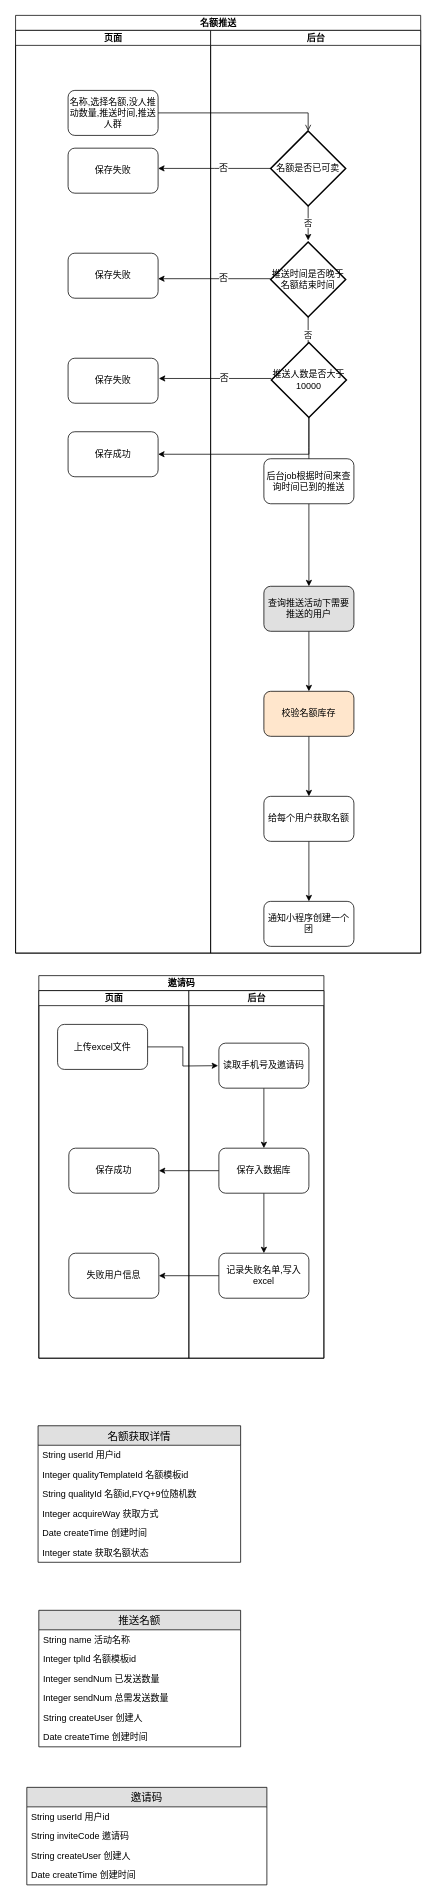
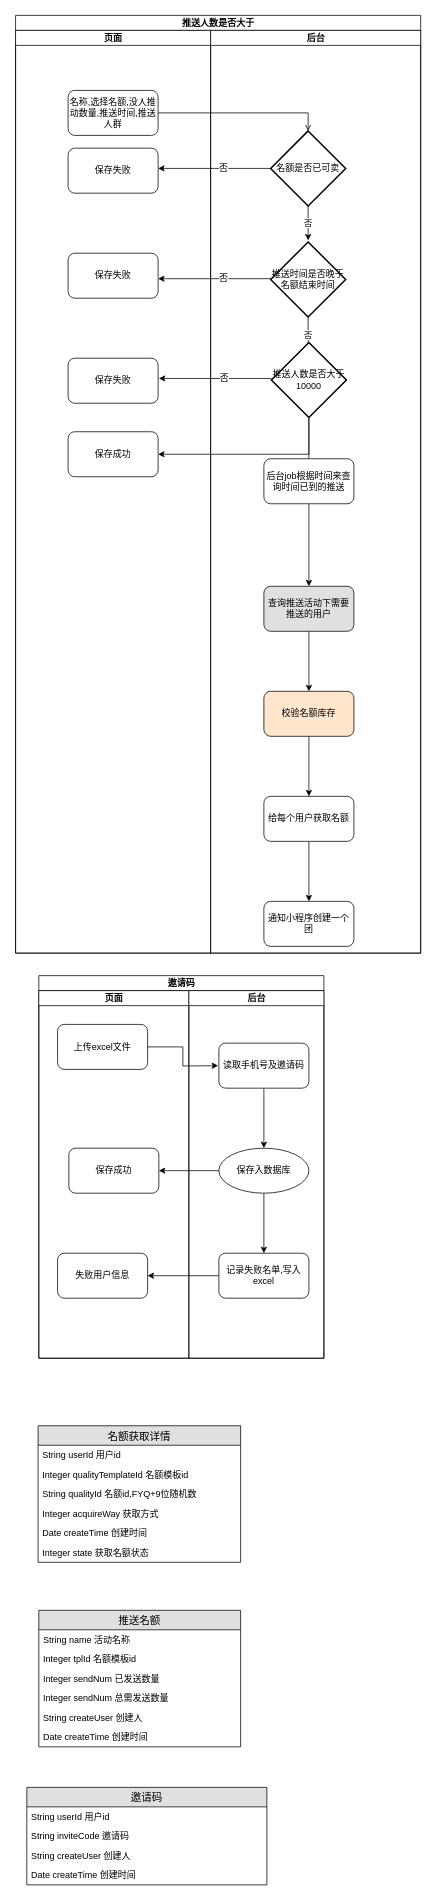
(218, 23) -> (218, 23)
(264, 1170) -> (264, 1170)
(114, 1275) -> (102, 1275)
